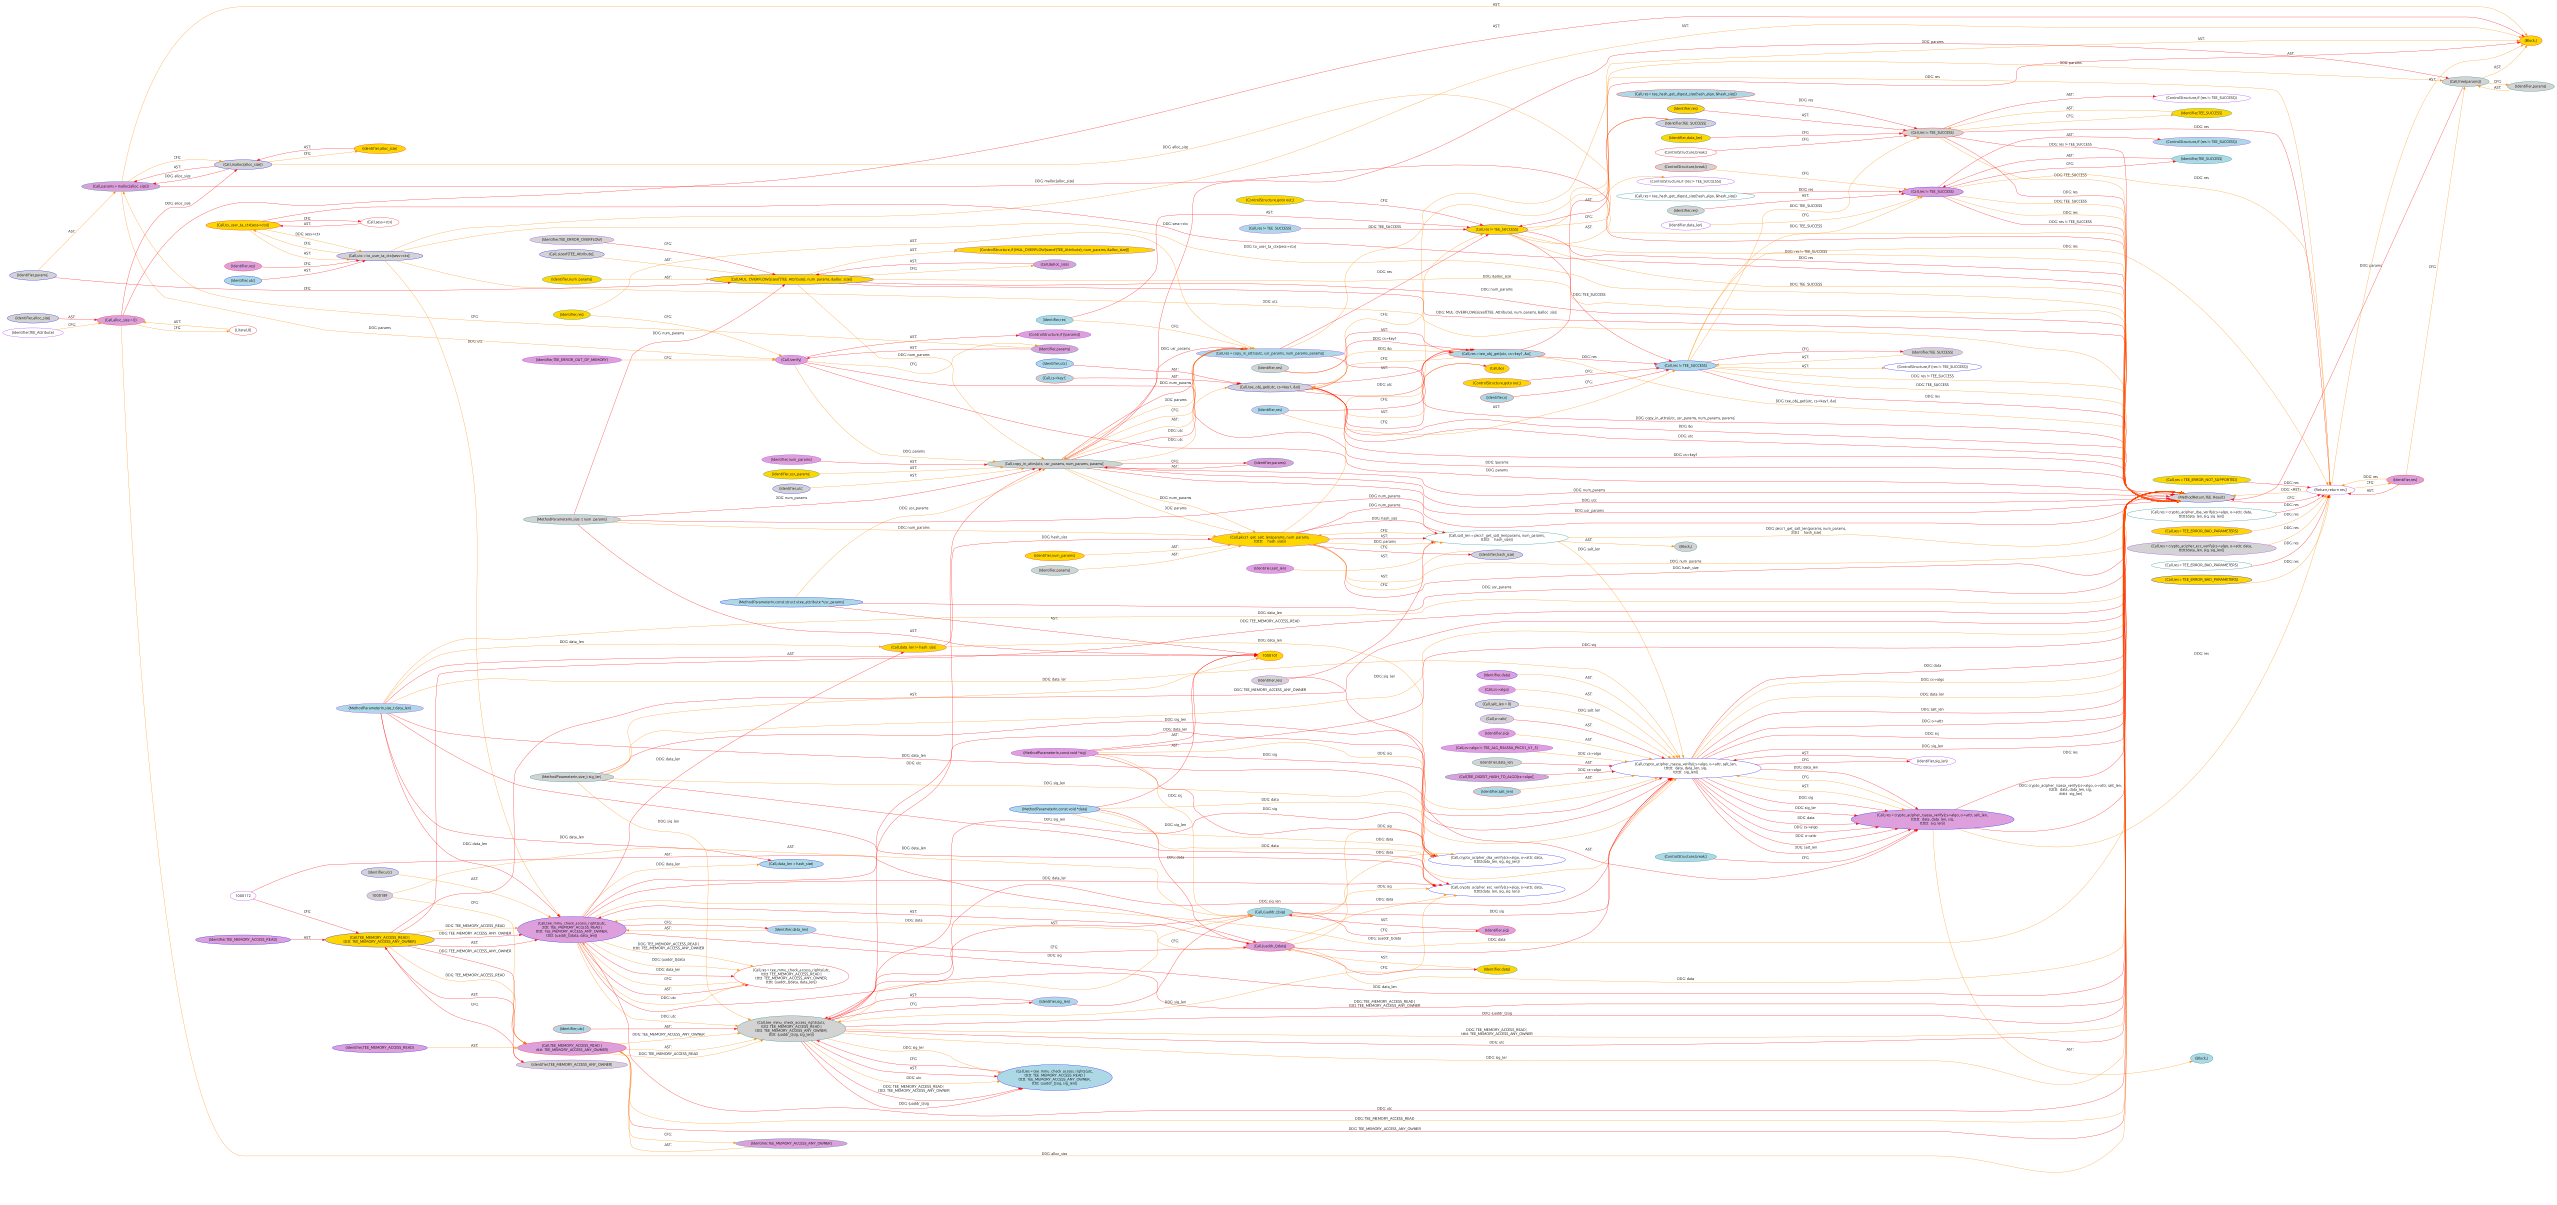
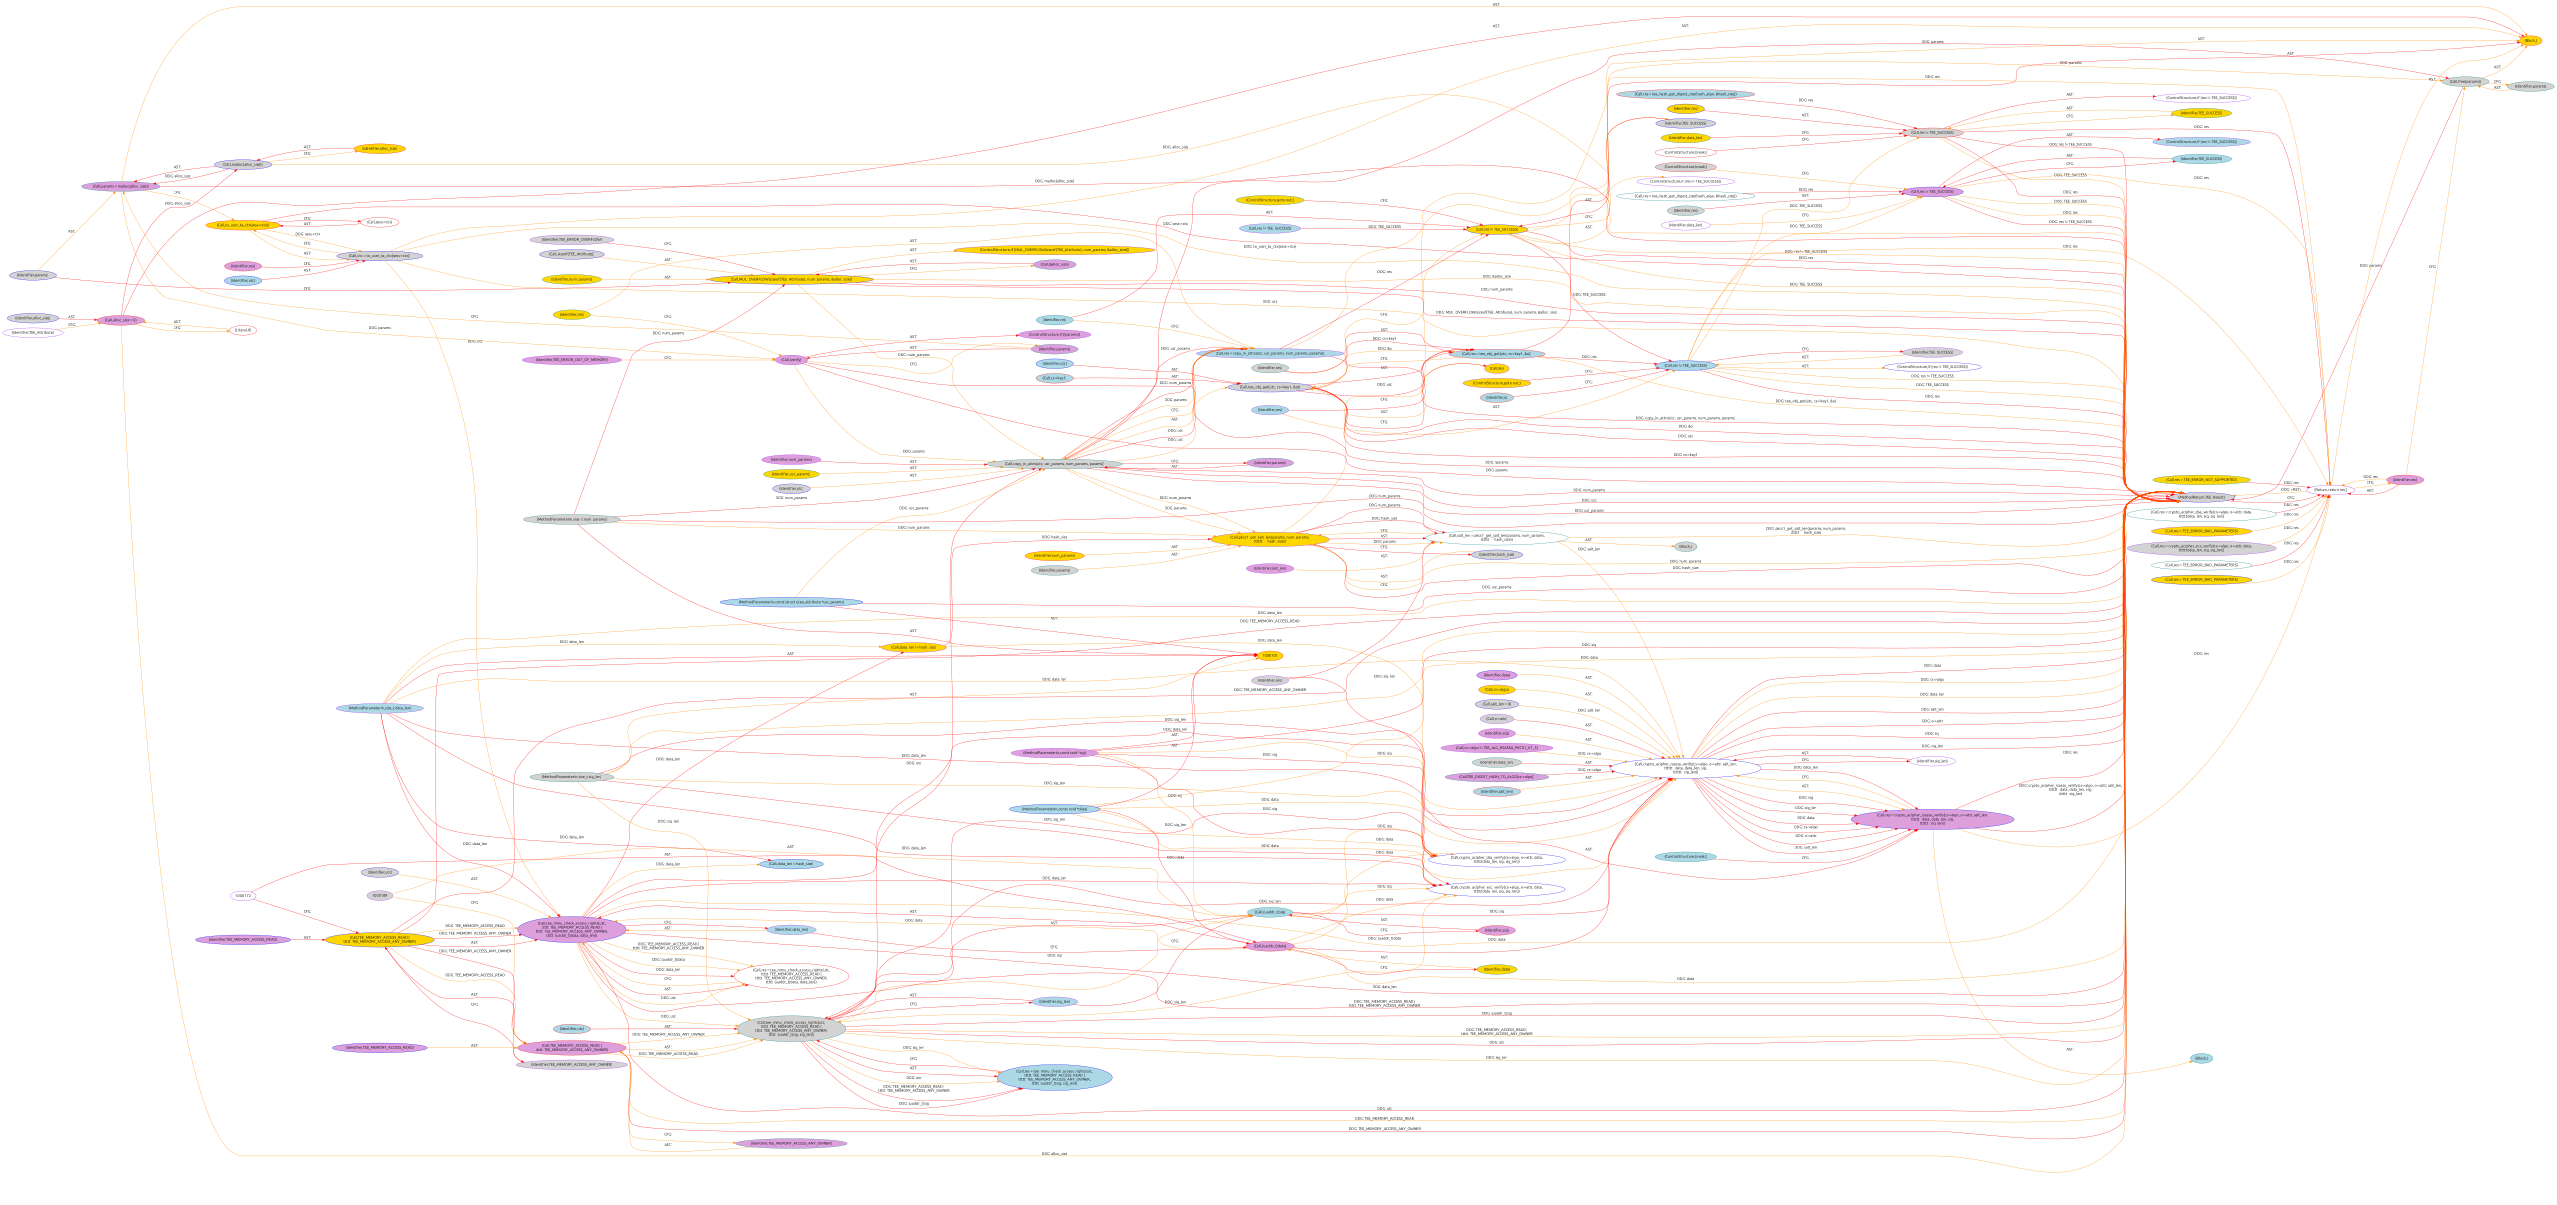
(171, 162) -> (189, 200)
none -> (1668, 659)
(1497, 690) -> (1497, 690)
